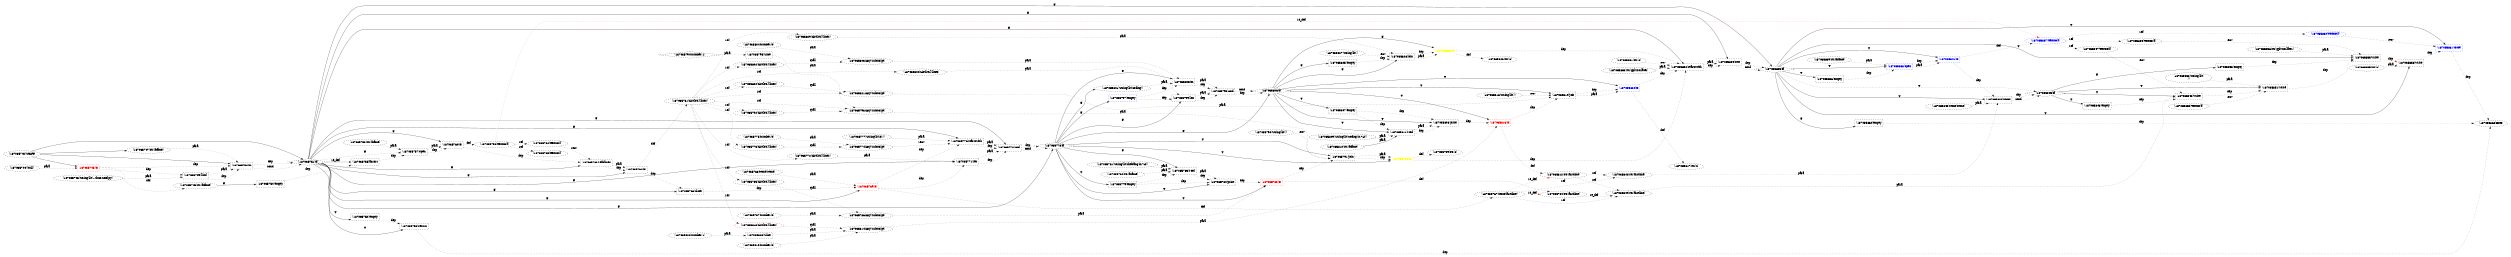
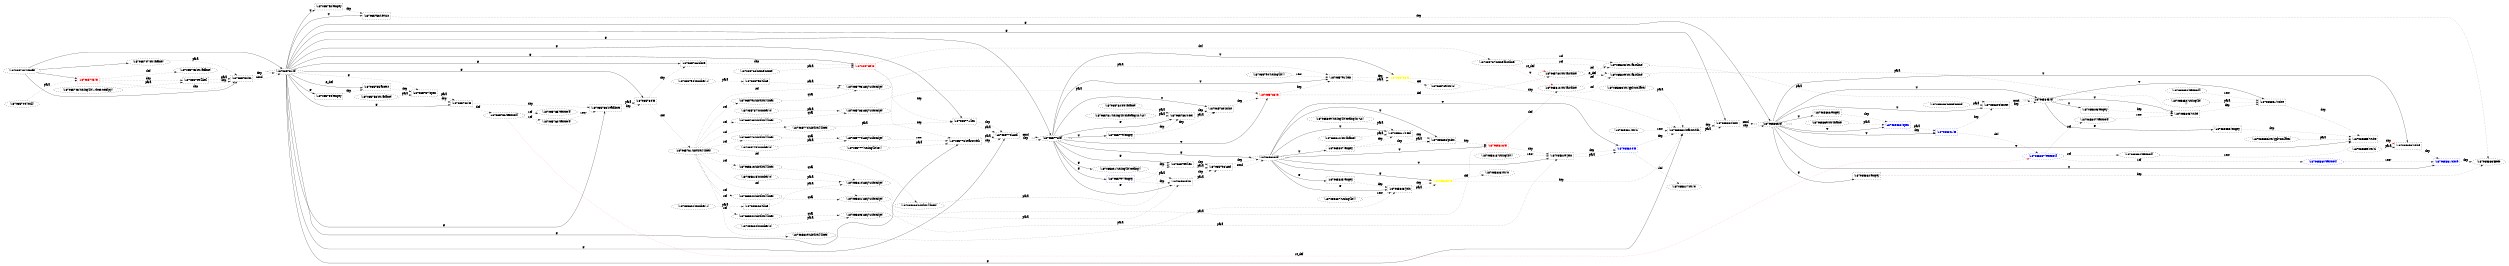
(690, 55) -> (693, 81)
none -> (1593, 70)
(1905, 88) -> (1902, 89)
(1380, 143) -> (1372, 136)
(1533, 179) -> (1530, 73)
(236, 185) -> (300, 85)
(759, 226) -> (757, 167)
